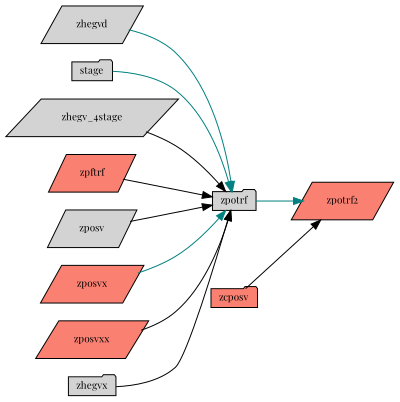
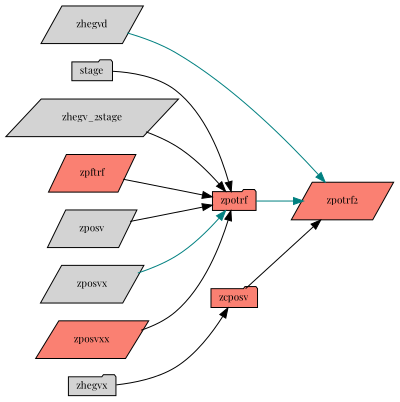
(202, 89) -> (231, 92)
(190, 105) -> (190, 105)
(92, 118) -> (92, 118)
(234, 201) -> (234, 201)
(92, 284) -> (92, 284)
(194, 325) -> (179, 365)
